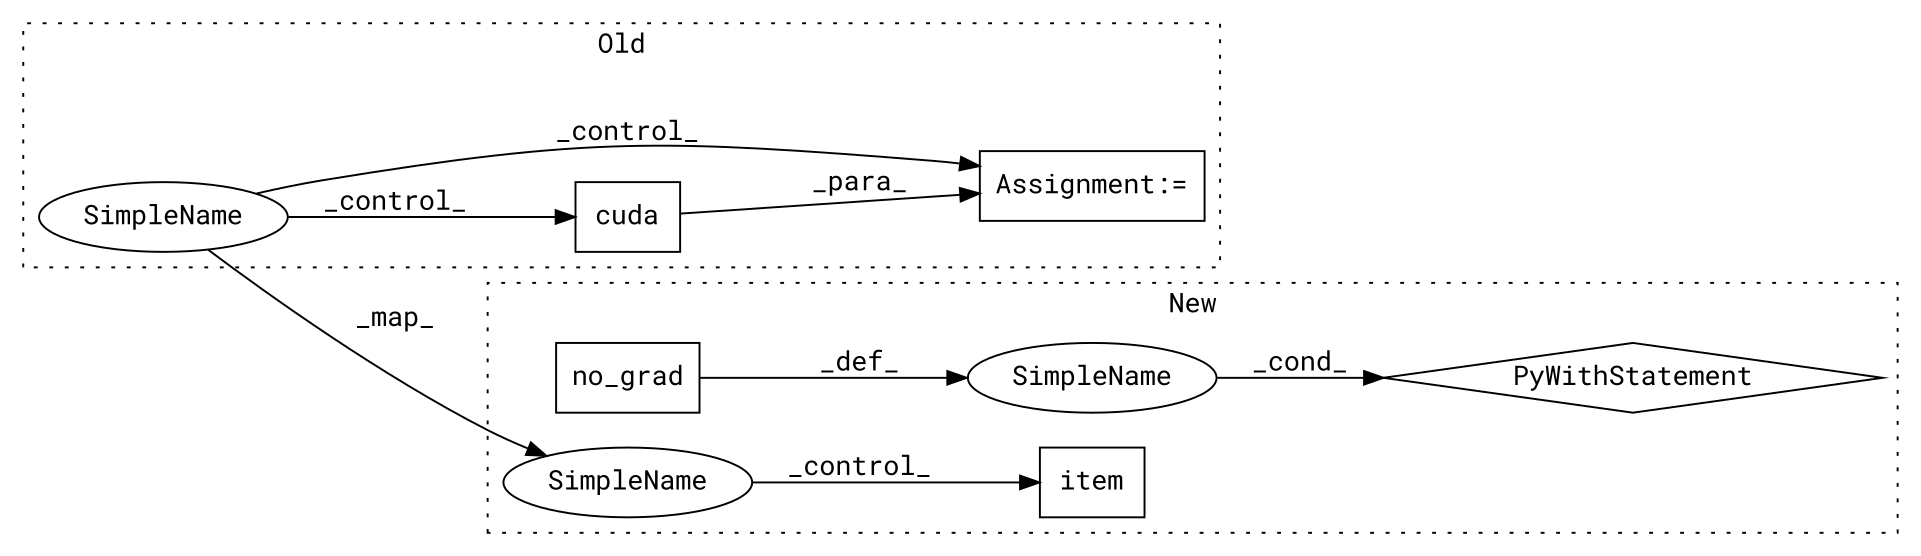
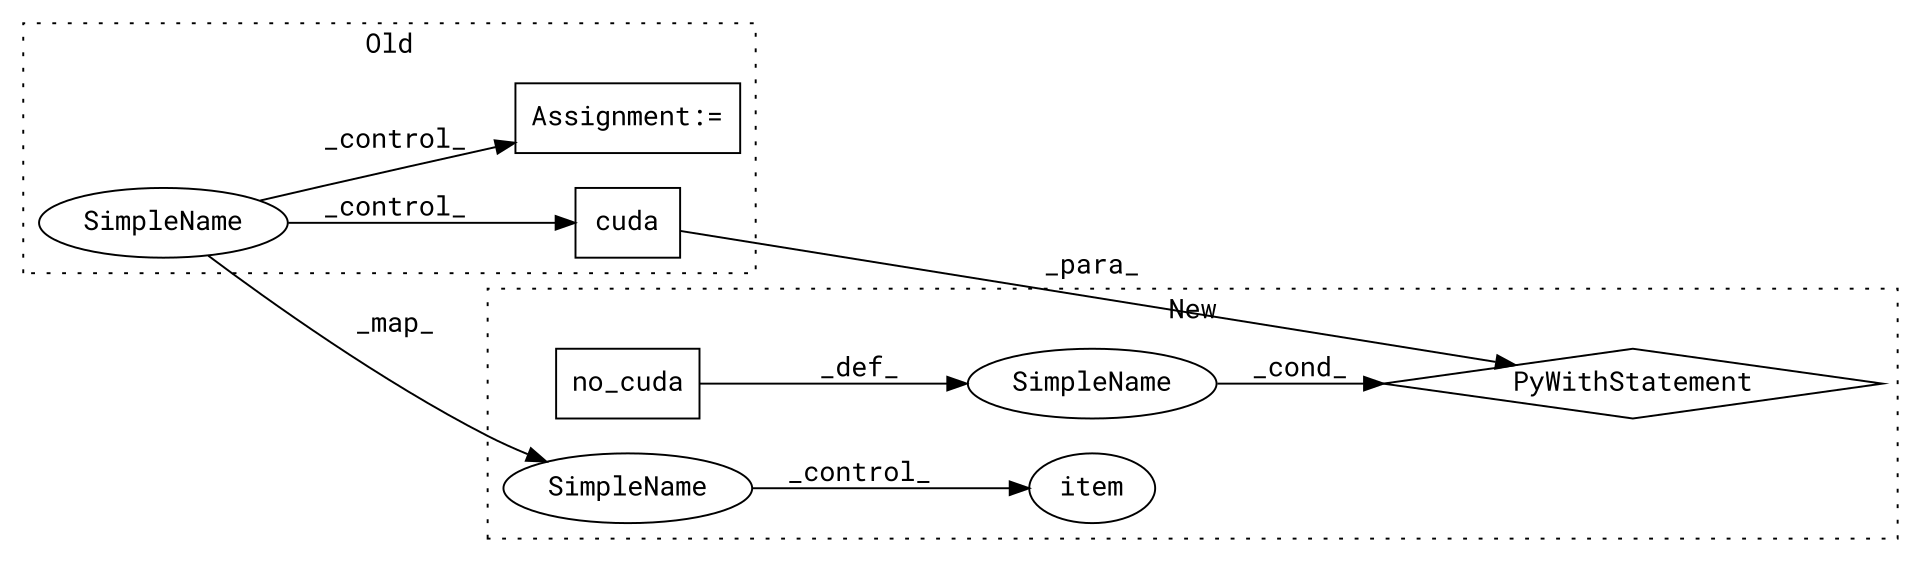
(820, 204) -> (1129, 303)
(628, 378) -> (628, 384)
(1092, 482) -> (1092, 488)
